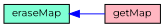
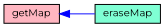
(92, 14) -> (82, 14)
